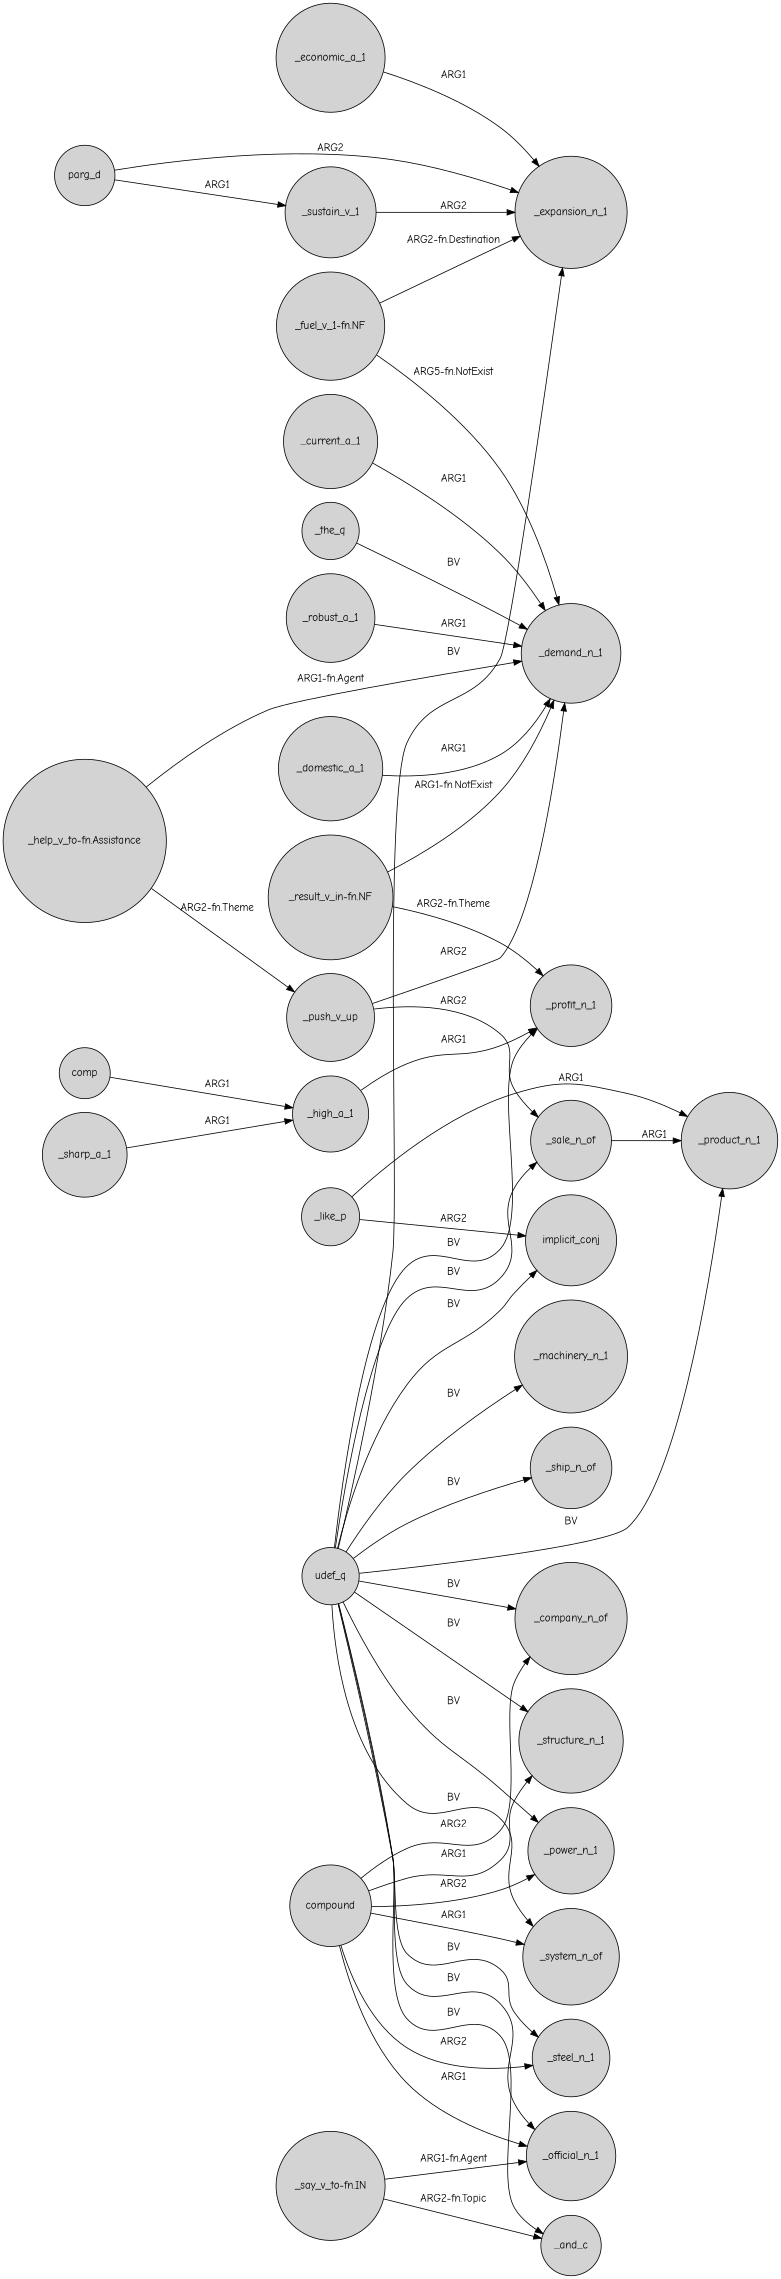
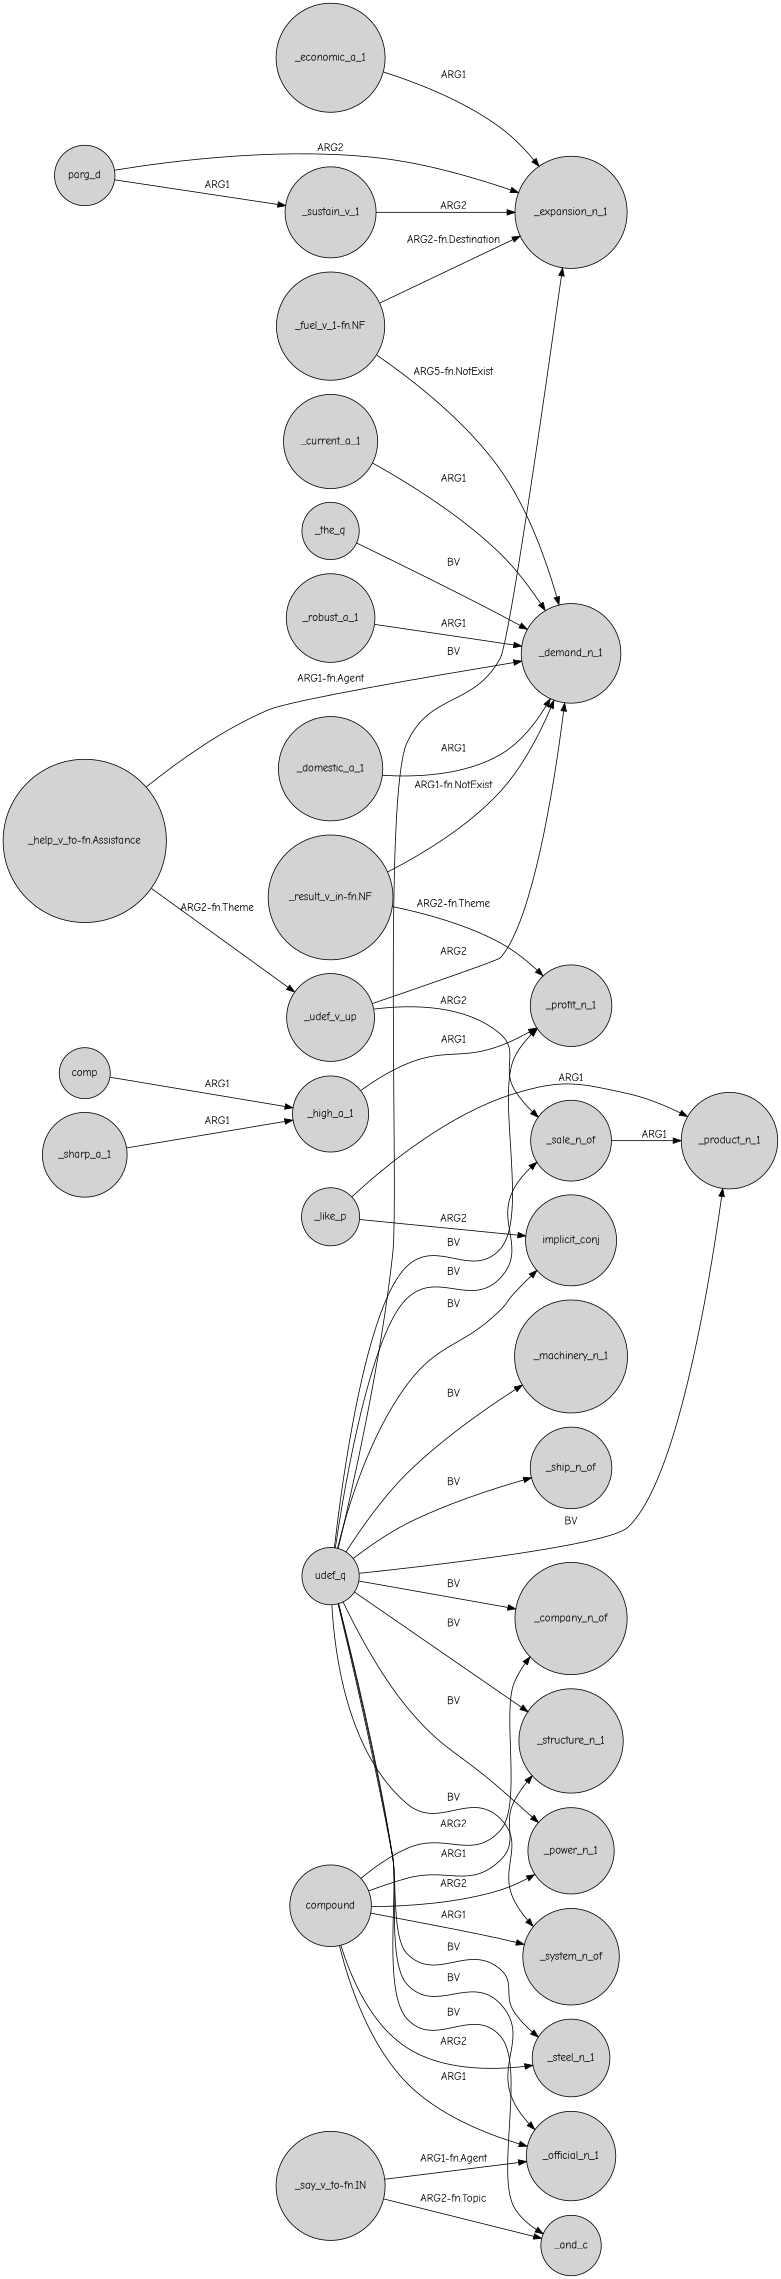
(331, 1017) -> (331, 1017)
